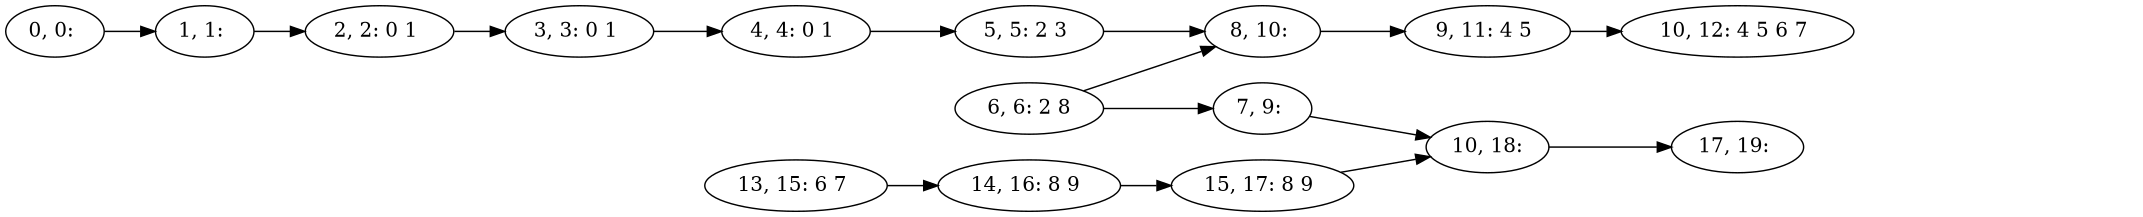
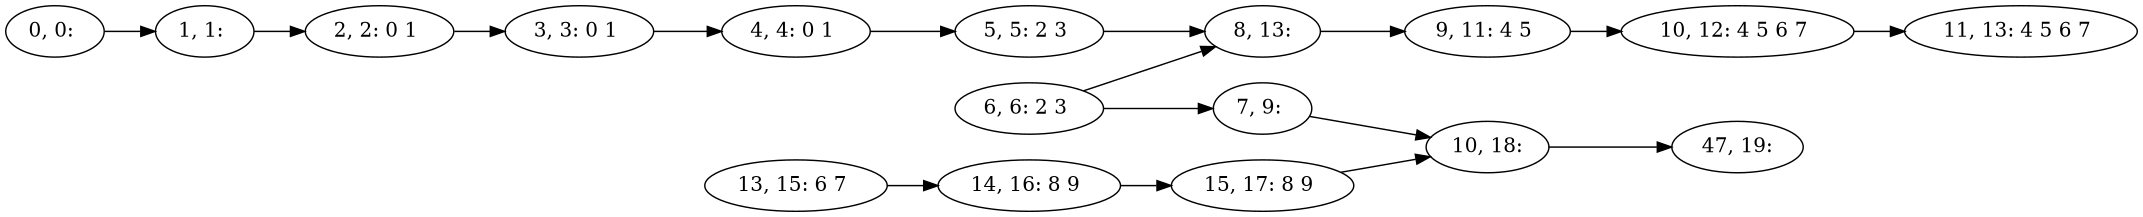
(1263, 31) -> (1263, 31)
none -> (2021, 31)
(1029, 109) -> (1029, 109)
(1738, 147) -> (1738, 147)
